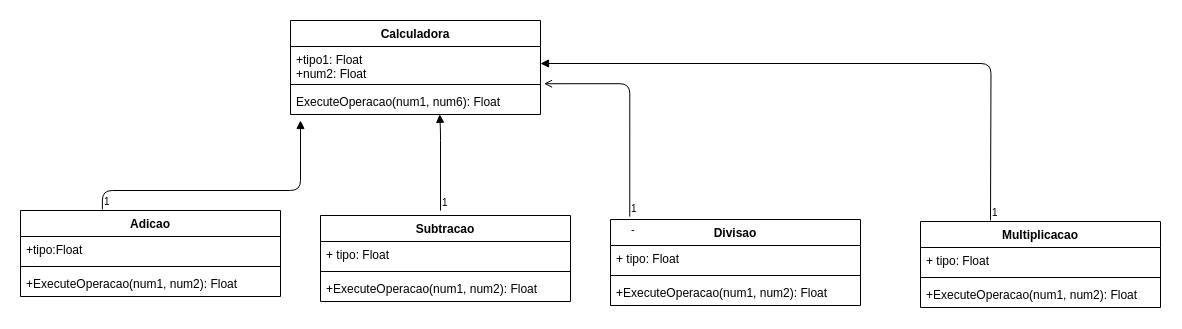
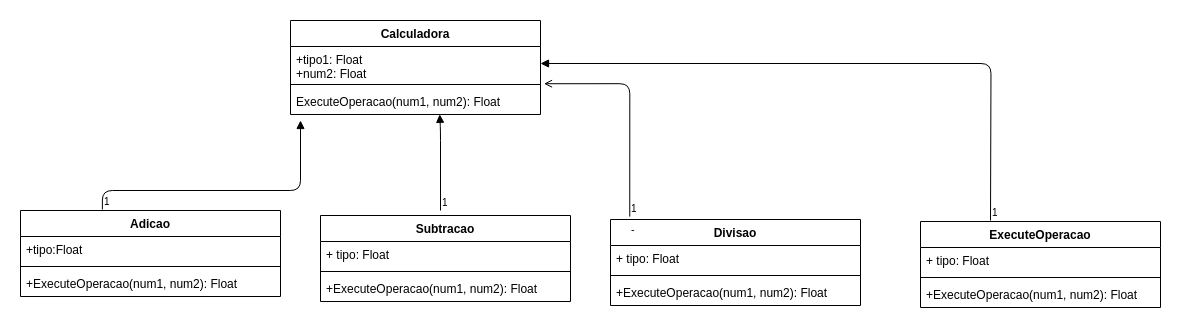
(402, 102) -> (402, 102)
(1040, 235) -> (1040, 235)
